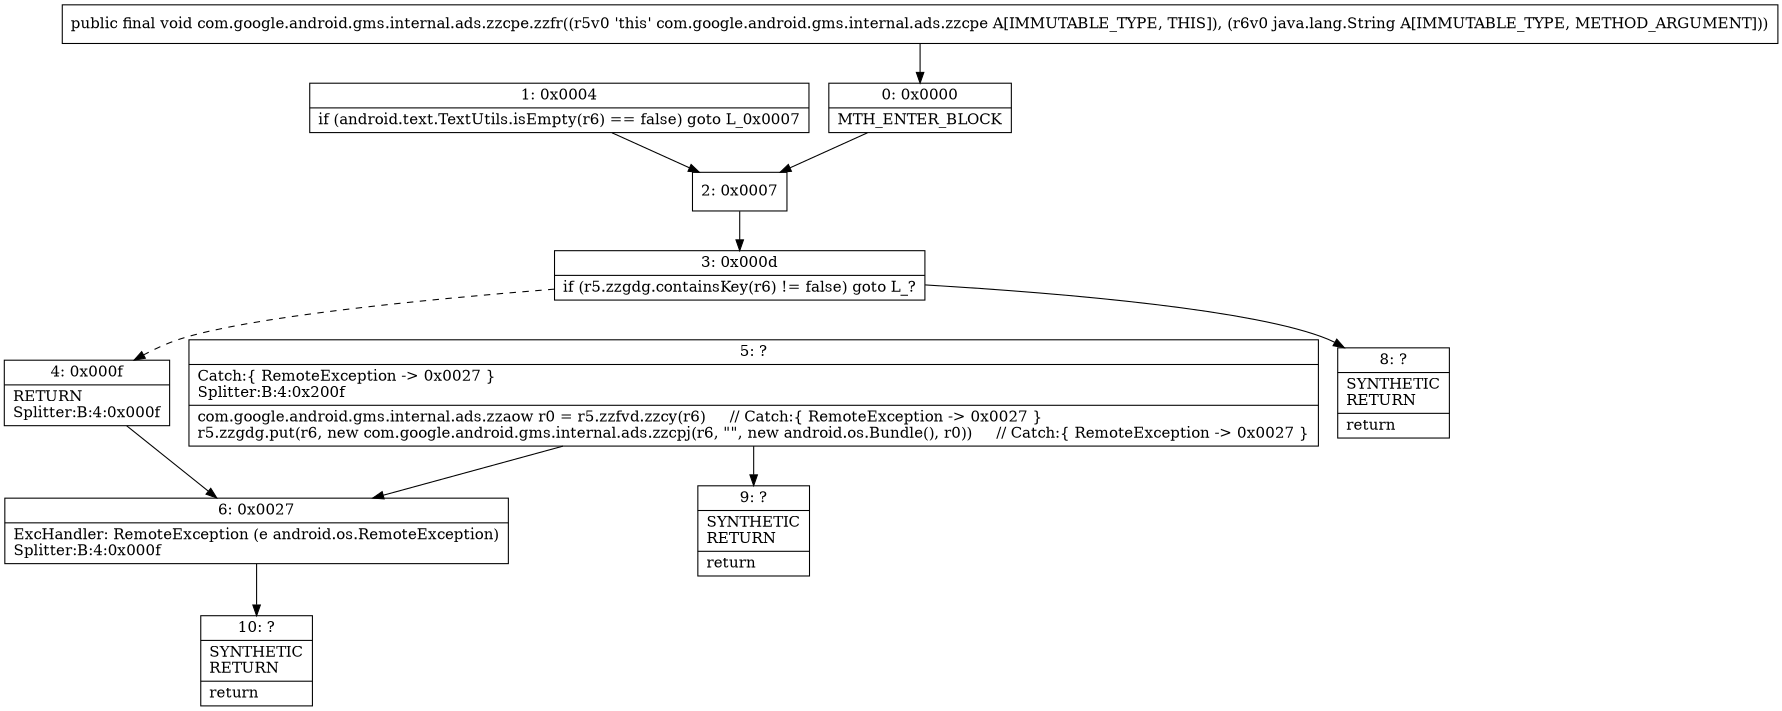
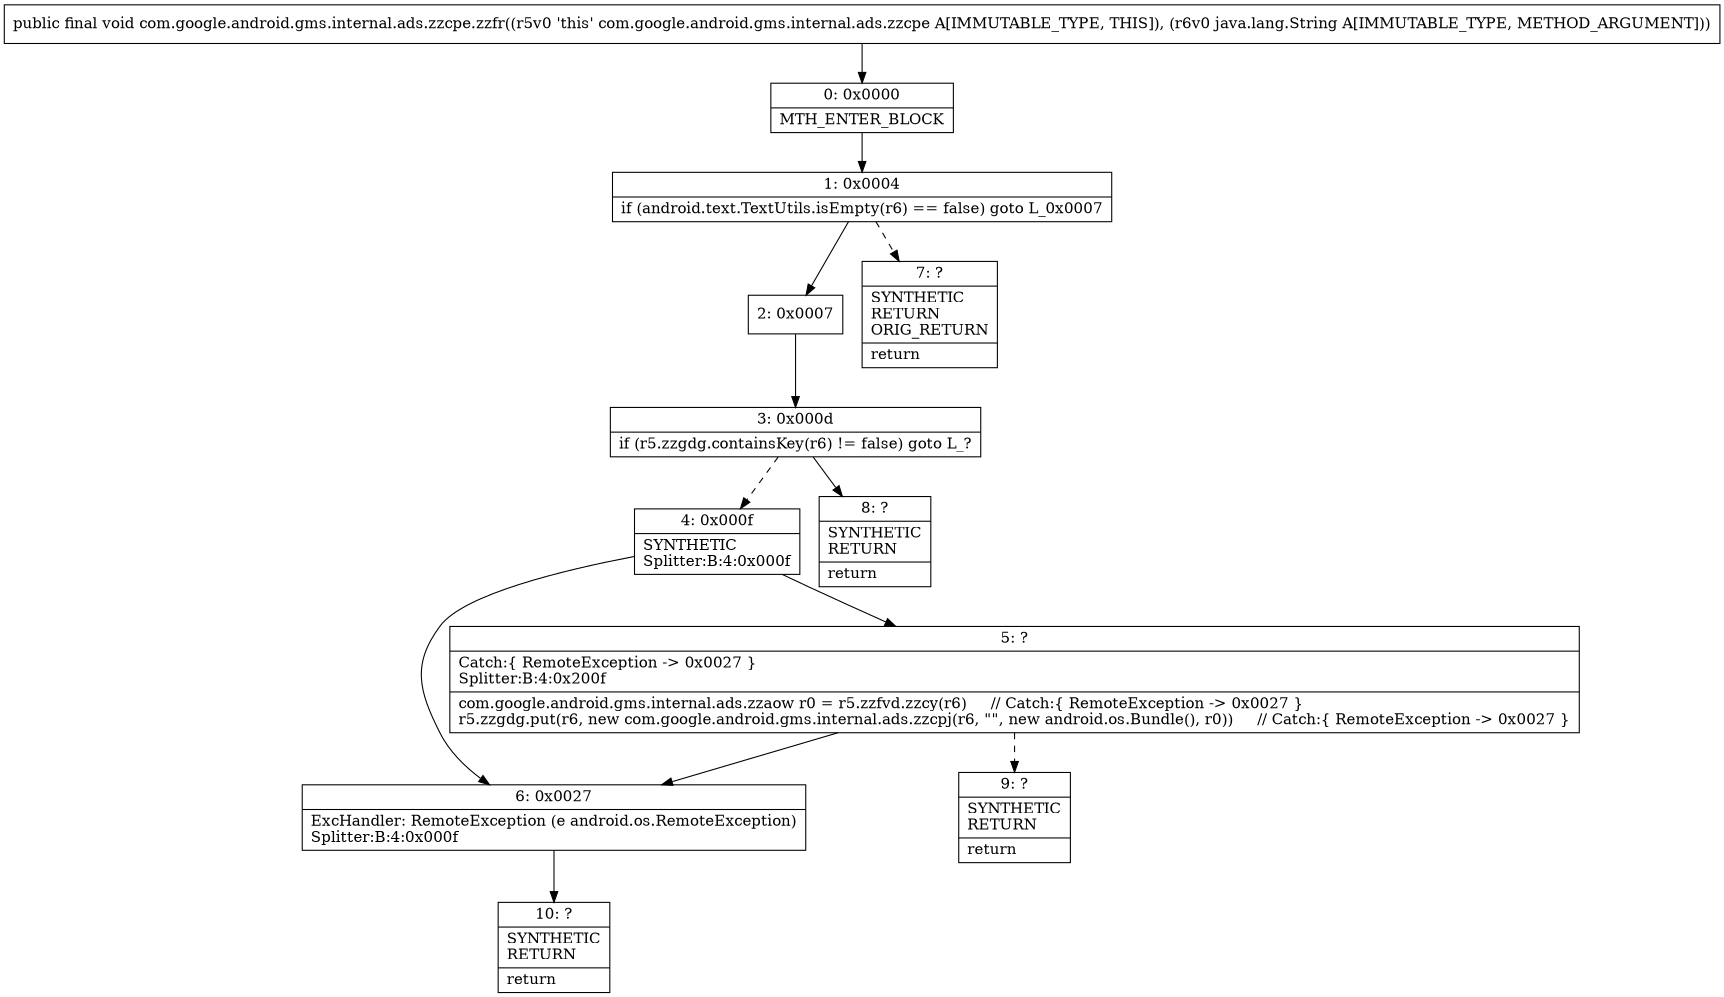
(829, 150) -> (862, 147)
none -> (930, 315)
(48, 397) -> (690, 545)
(754, 460) -> (1015, 747)
none -> (834, 599)
